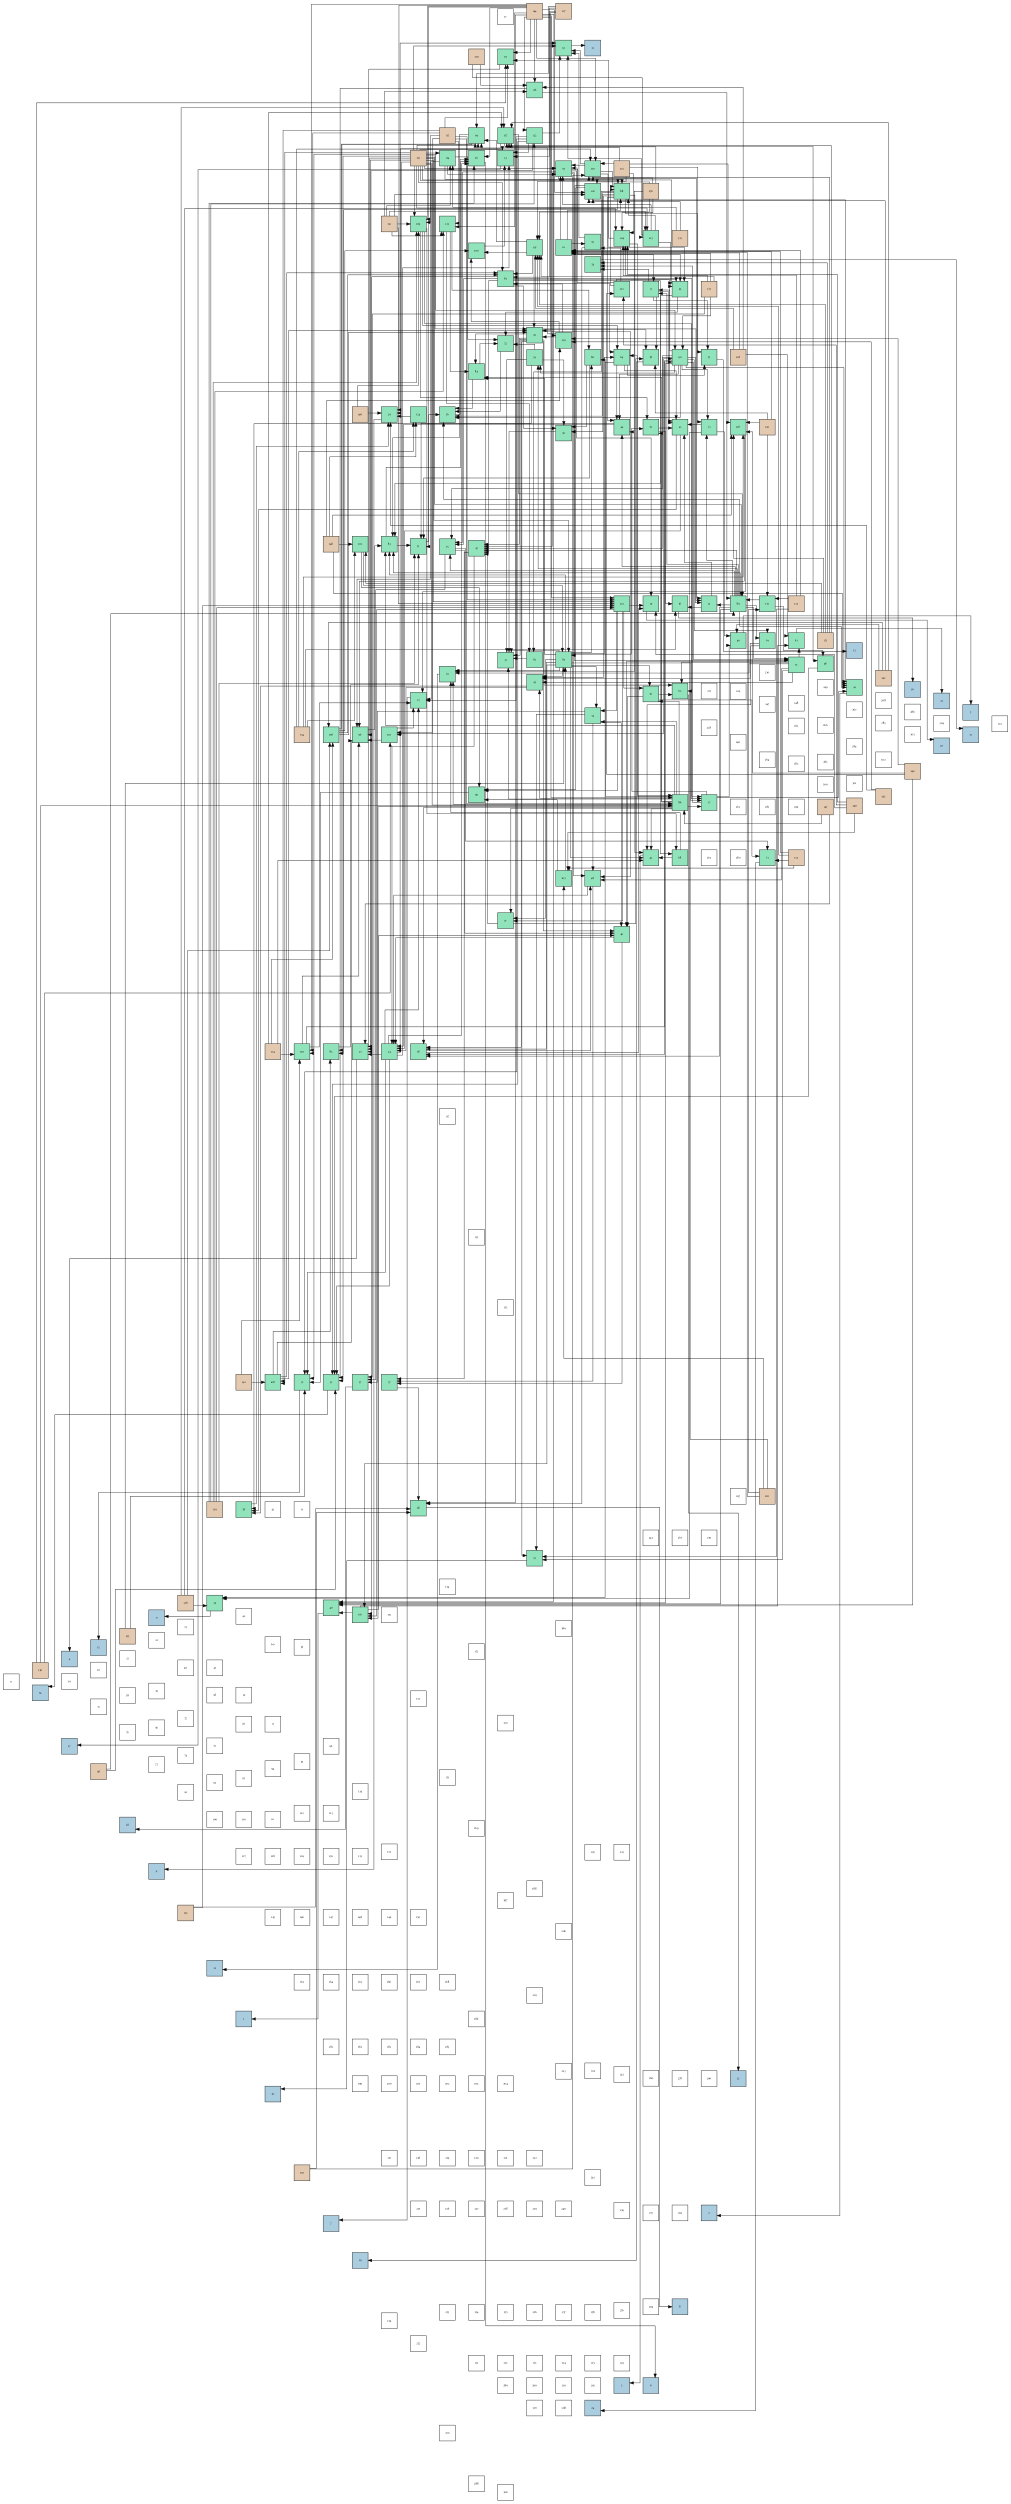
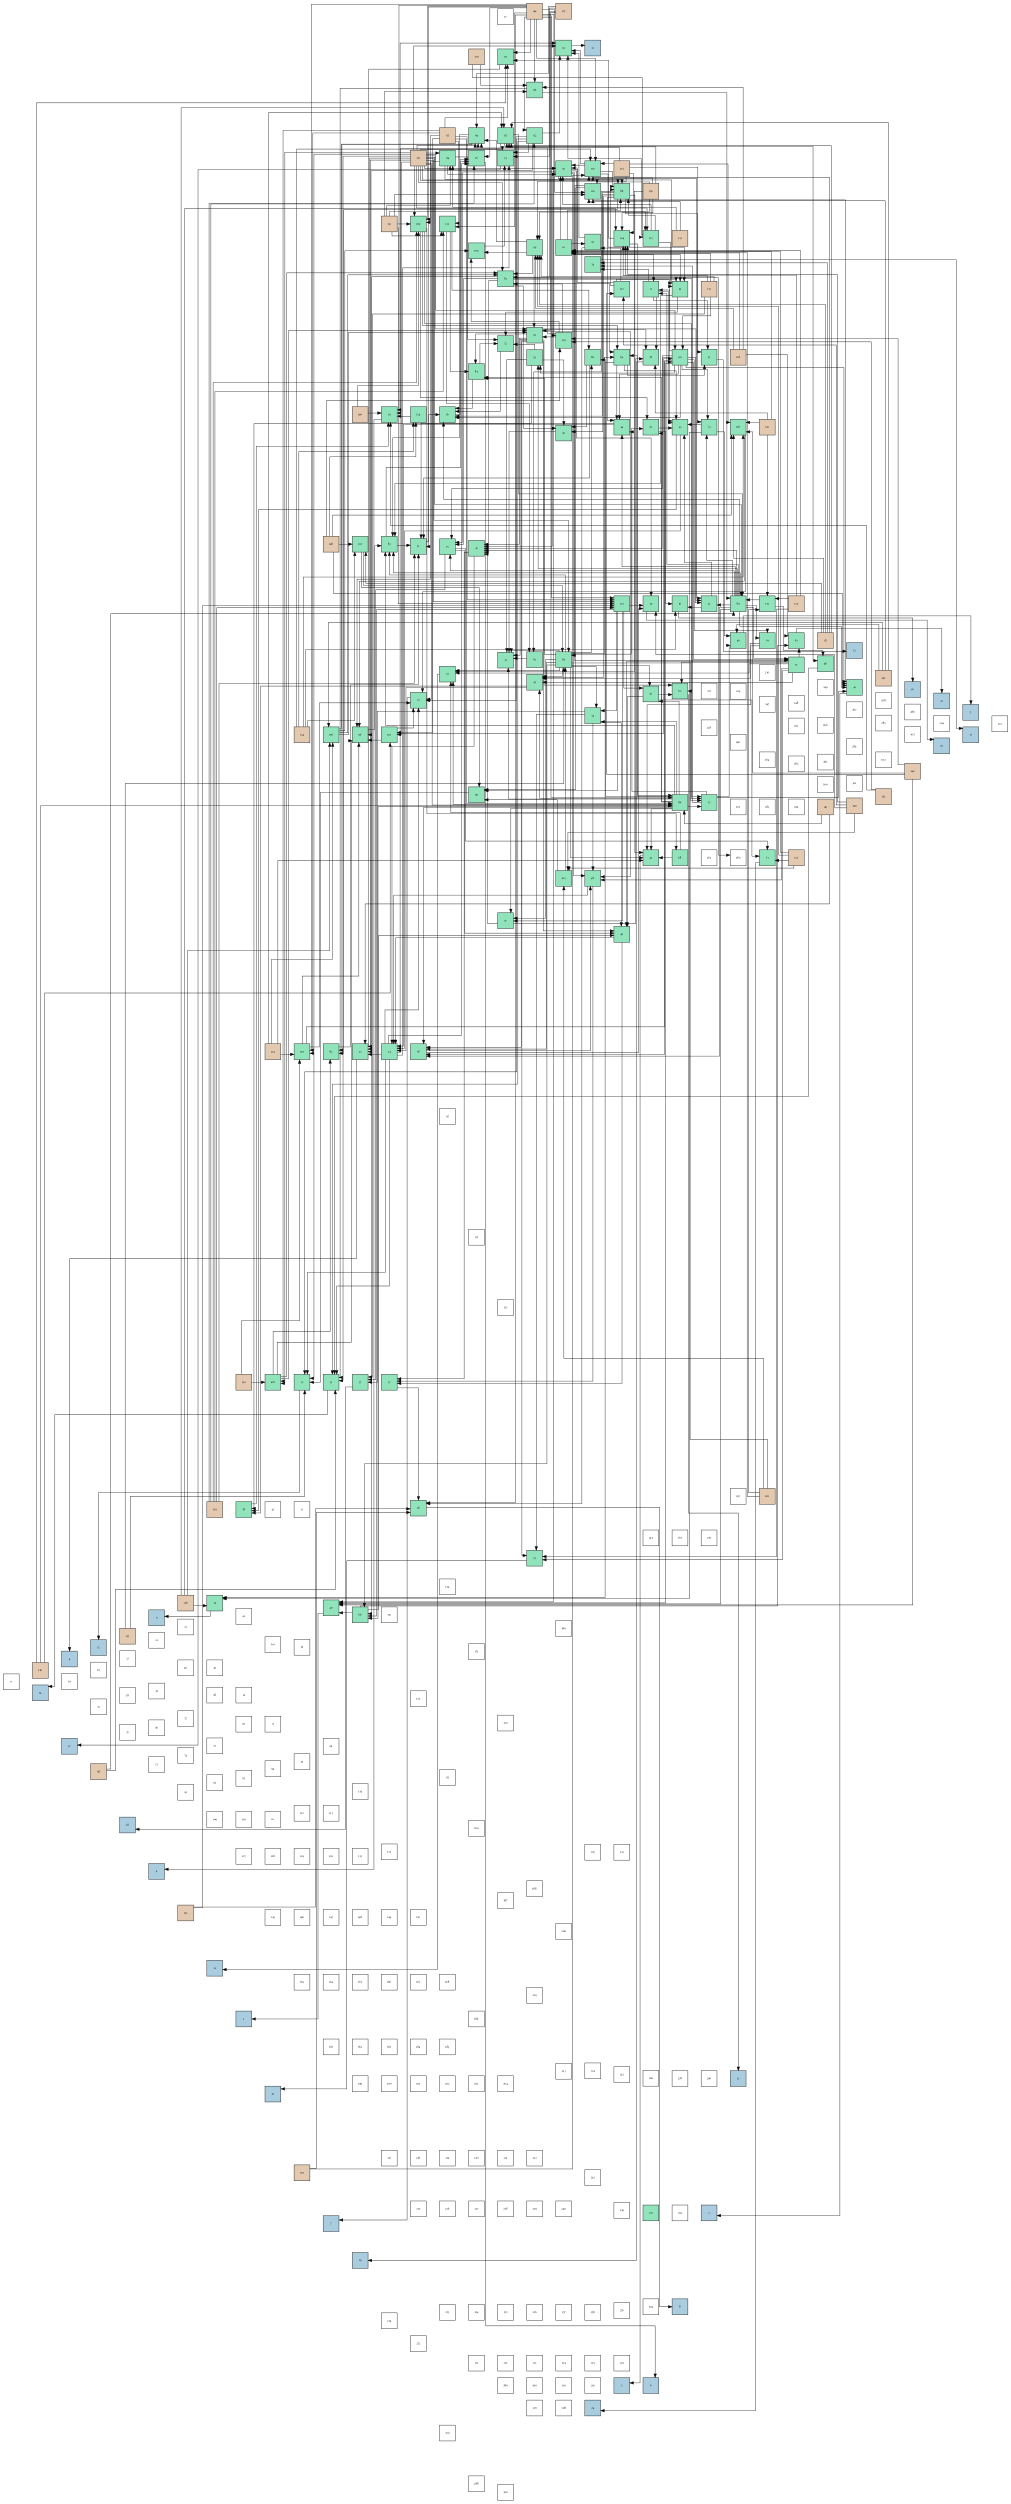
(660, 498) -> (718, 468)
(651, 2213) -> (651, 2213)
